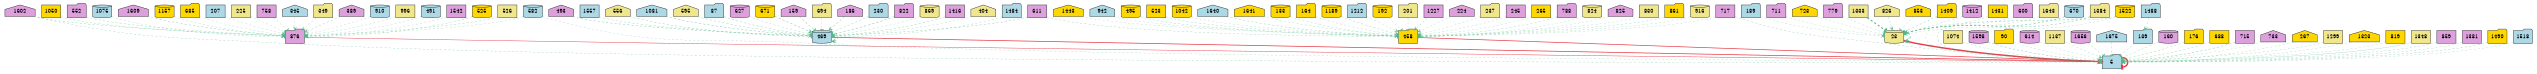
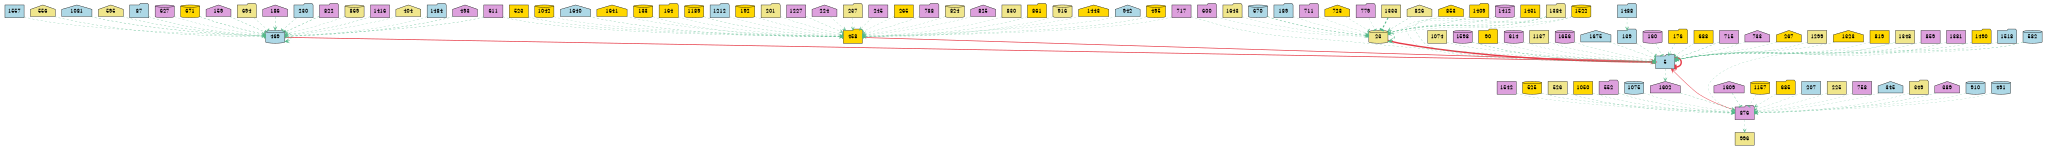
(352, 28) -> (1745, 124)
(1065, 59) -> (1665, 73)
